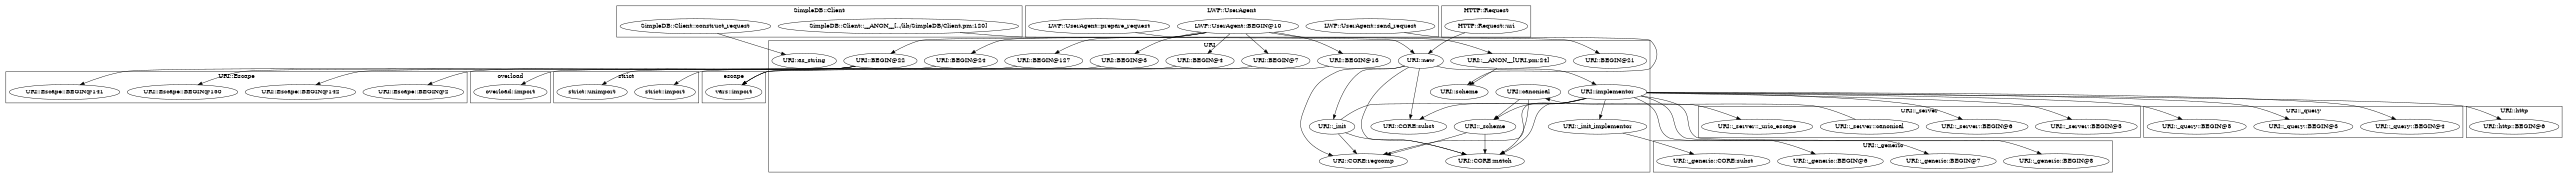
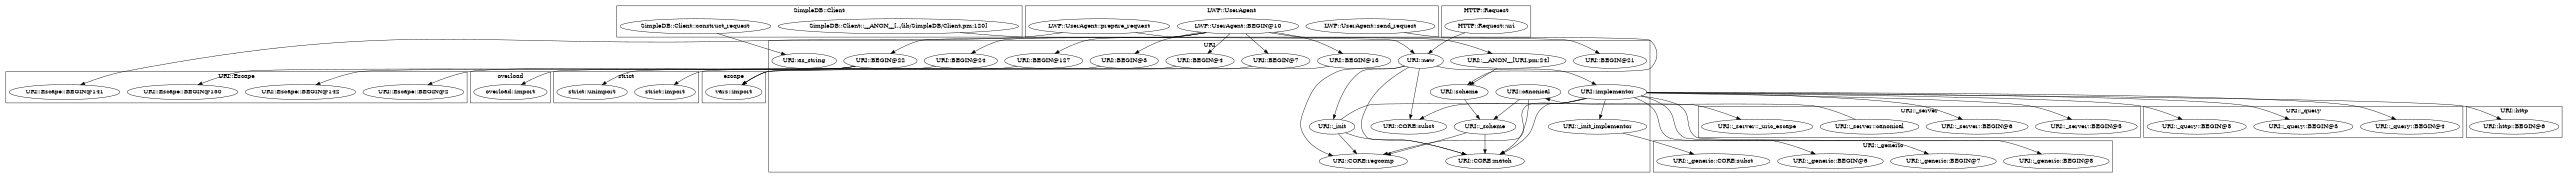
(469, 69) -> (572, 41)
(1521, 107) -> (1471, 108)
